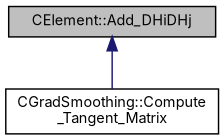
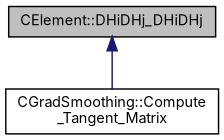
(112, 22) -> (112, 22)
